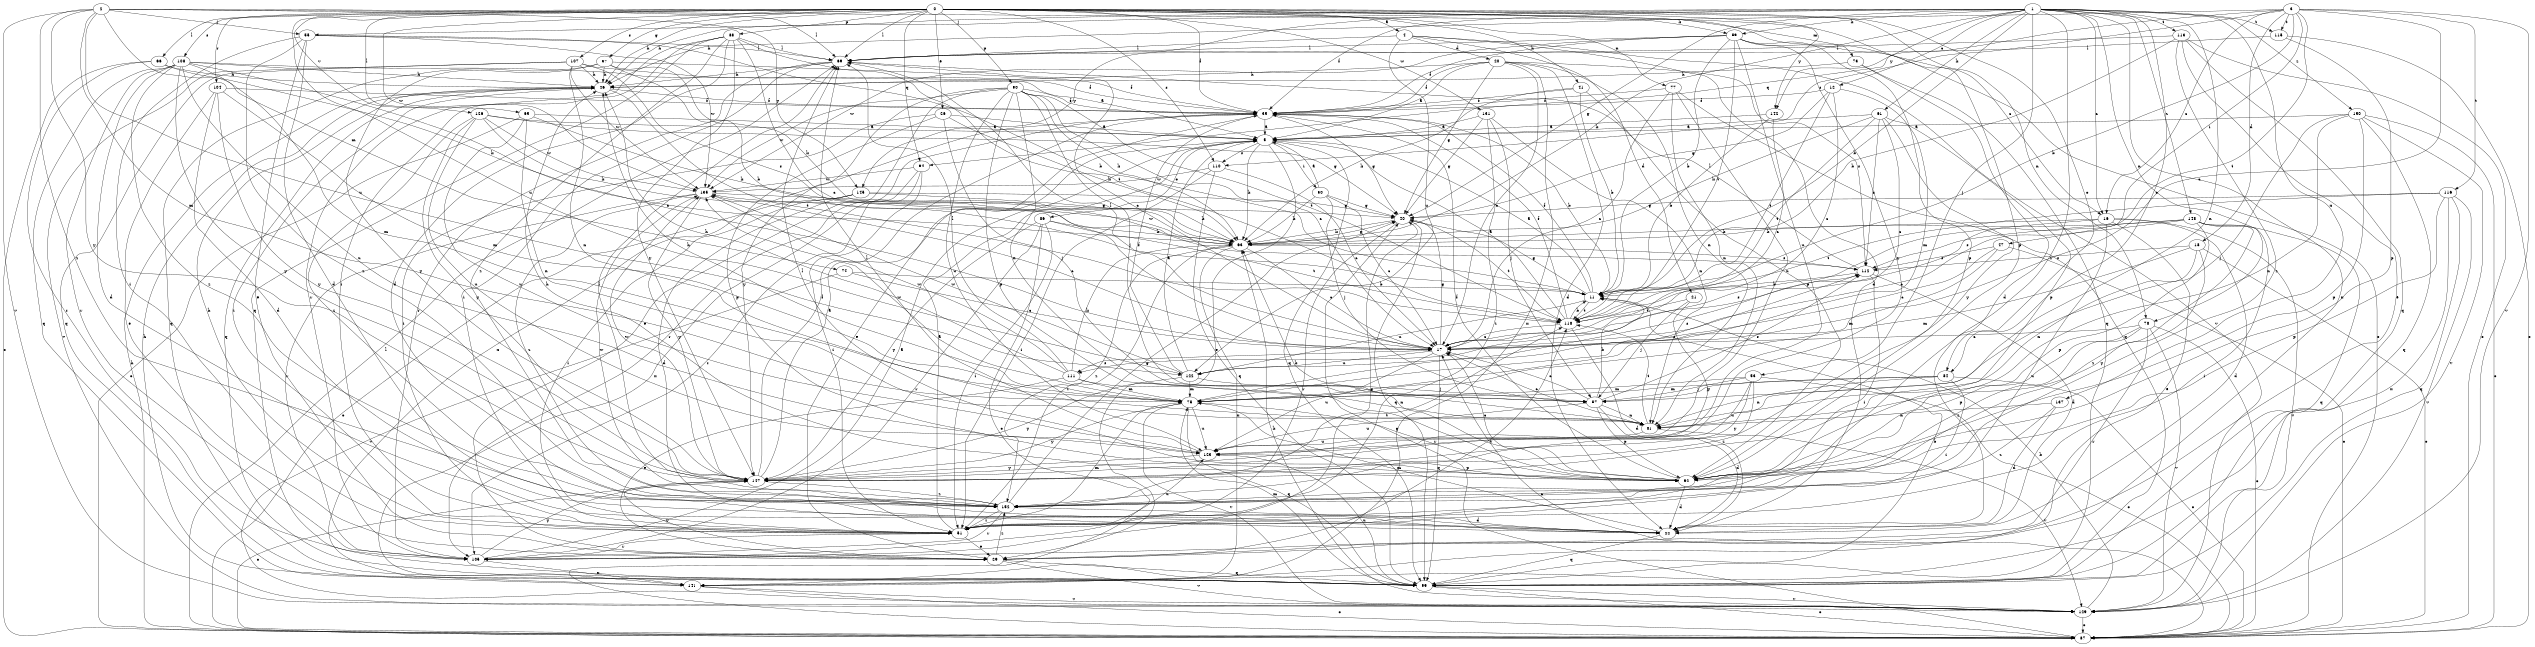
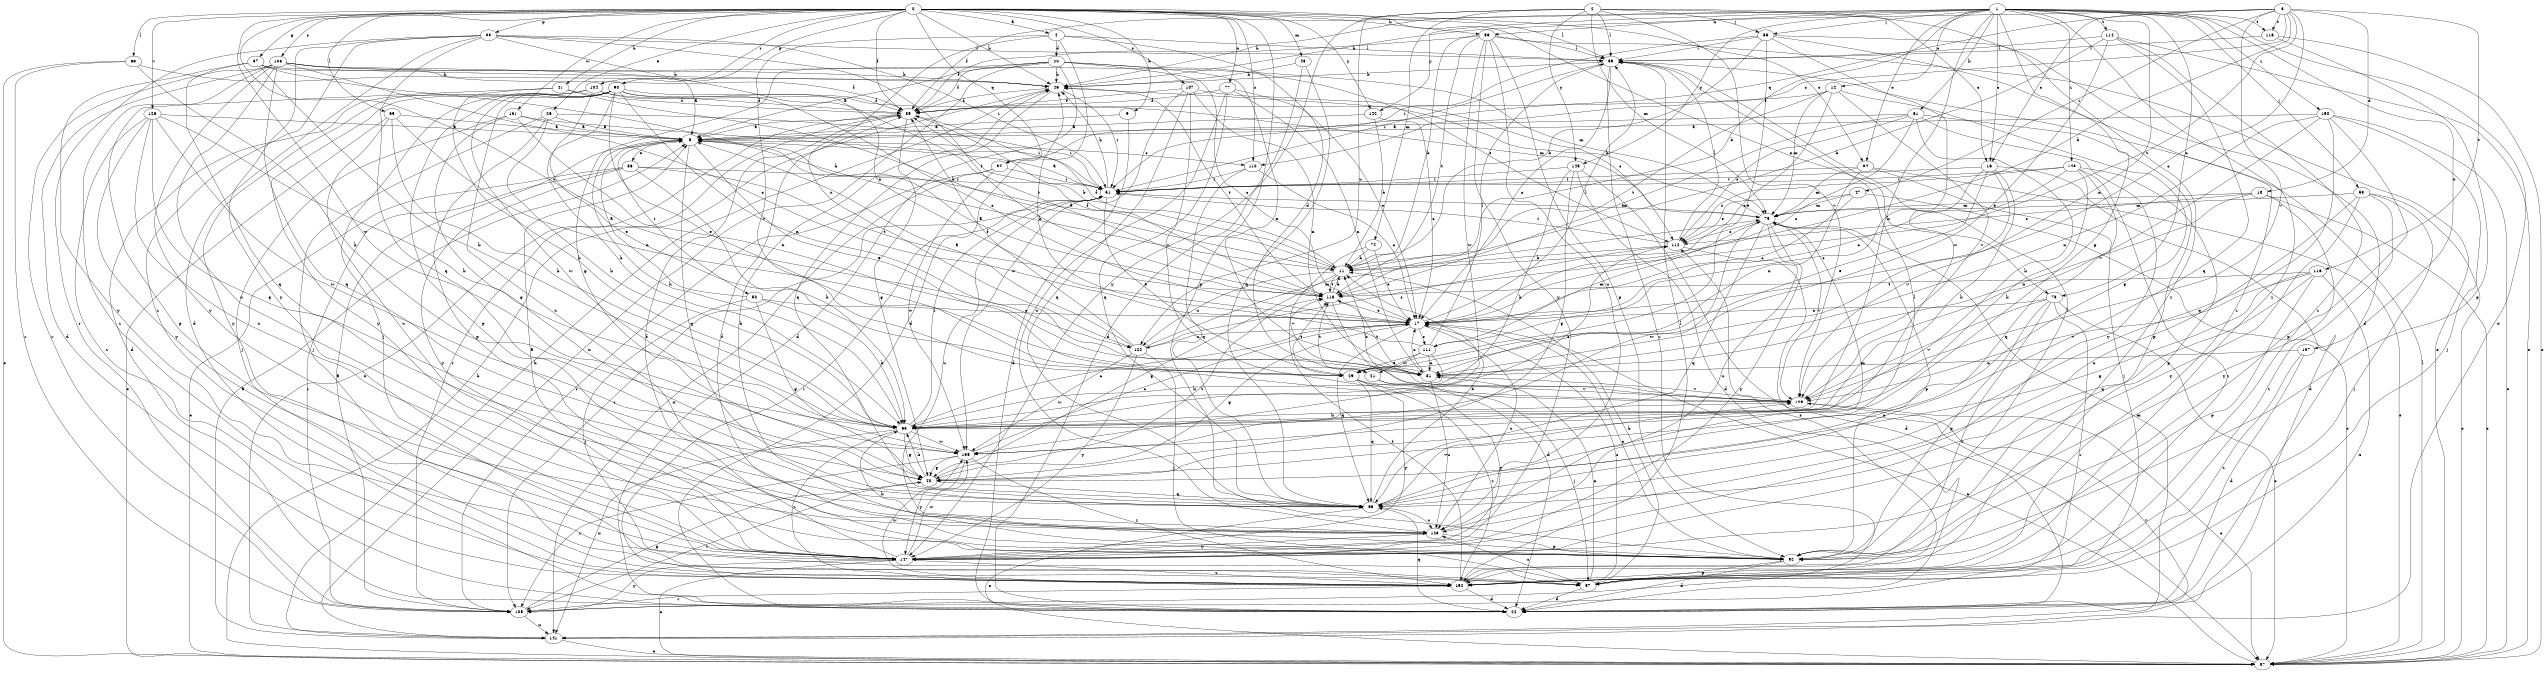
(2181, 35) -> (2110, 35)
(1856, 61) -> (1303, 61)
(589, 73) -> none
none -> (1127, 114)
(975, 186) -> none
none -> (1975, 248)
(903, 281) -> (1401, 362)
(877, 304) -> none
(1173, 342) -> none
(2033, 376) -> (1729, 179)
none -> (223, 409)
(1435, 442) -> (1927, 389)
(1631, 449) -> (1691, 573)
(593, 499) -> (717, 565)
(1571, 550) -> none
